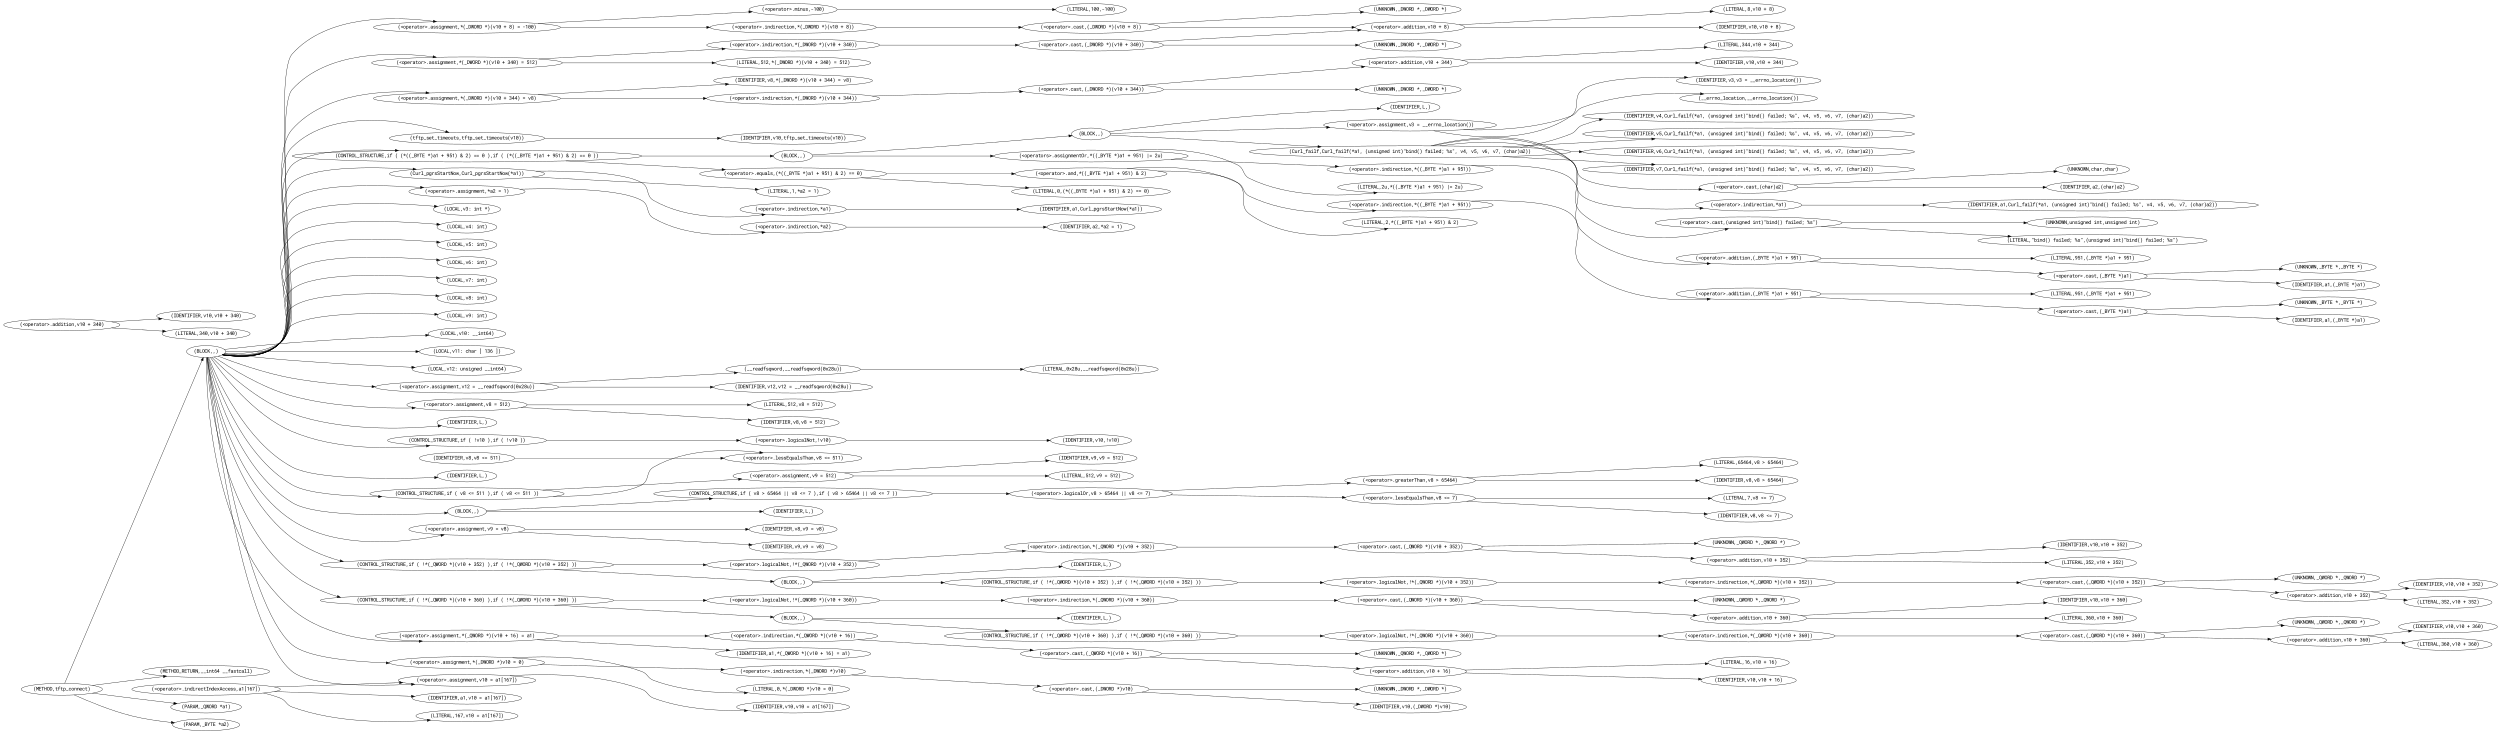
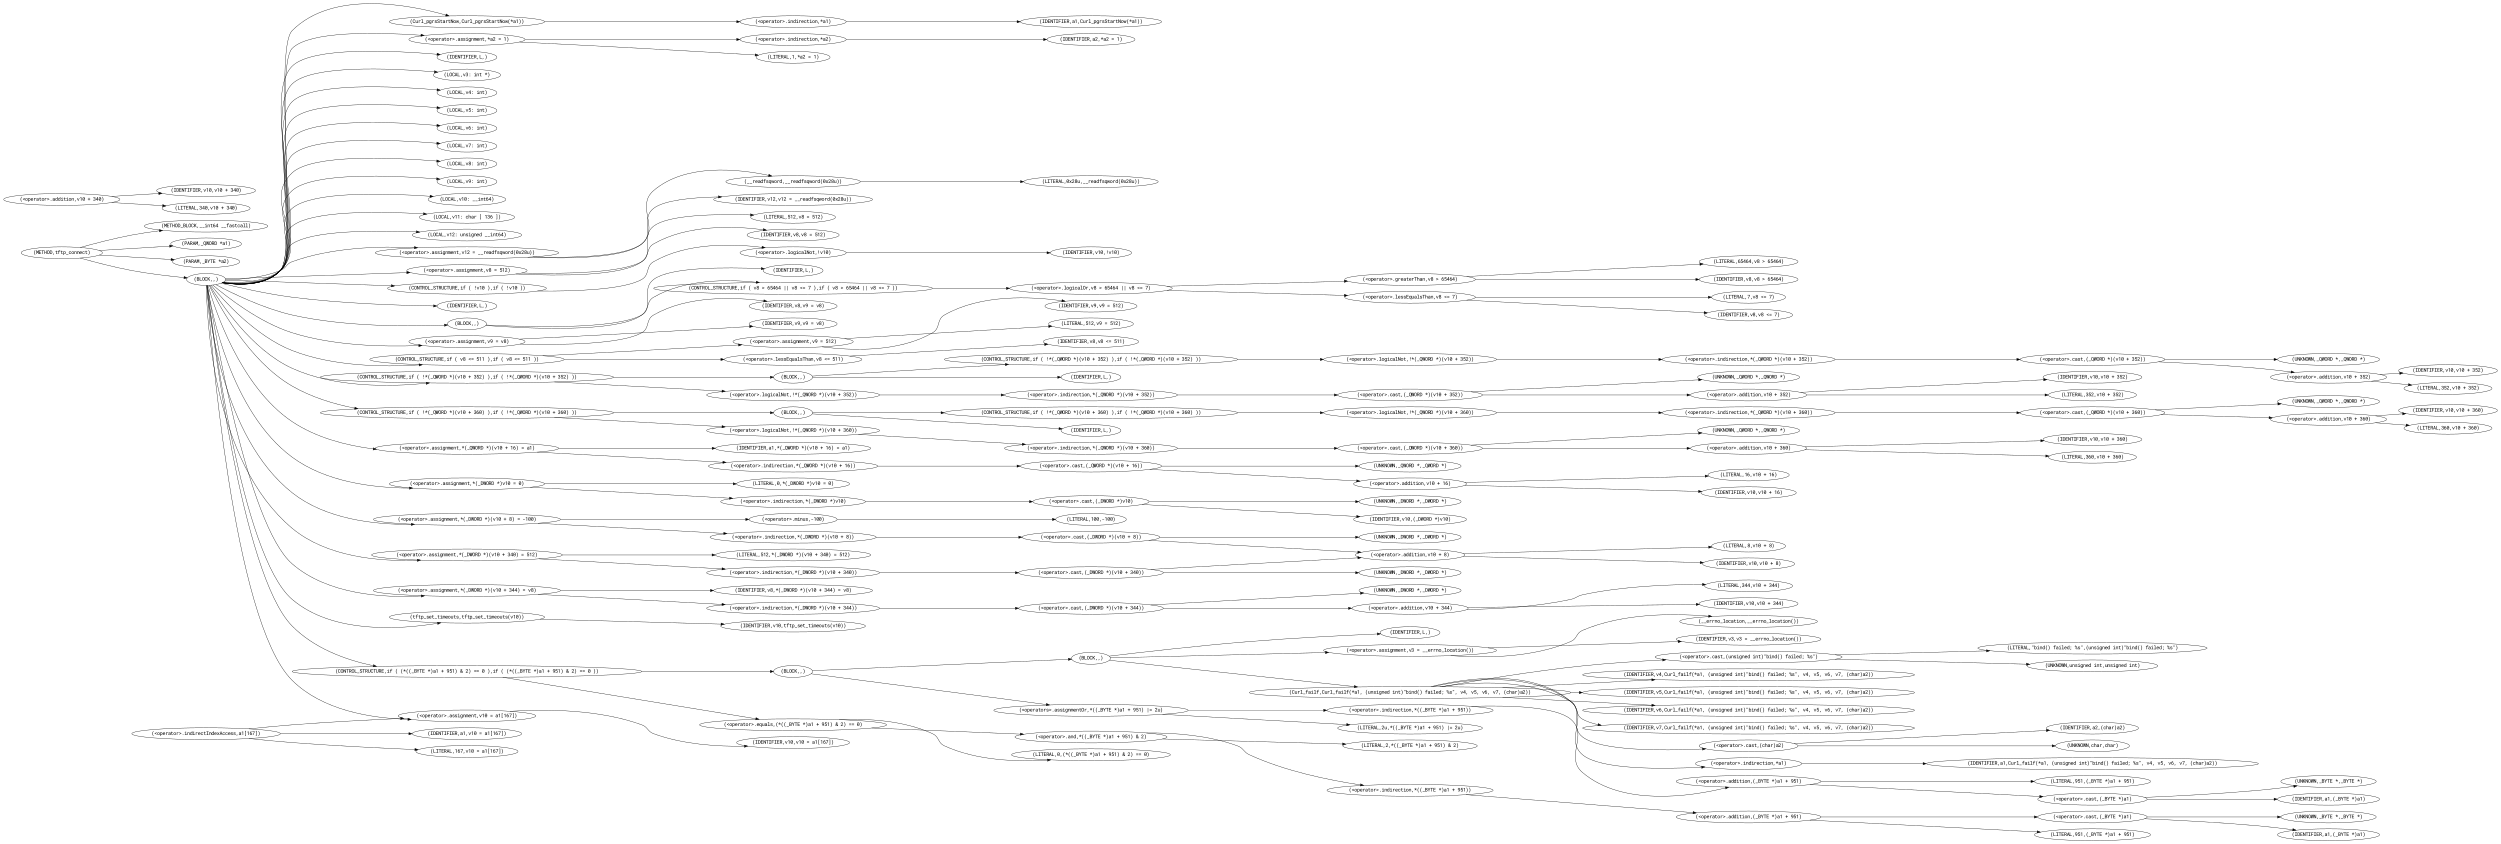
(649, 183) -> (637, 48)
(618, 458) -> (947, 350)
(206, 672) -> (206, 226)
